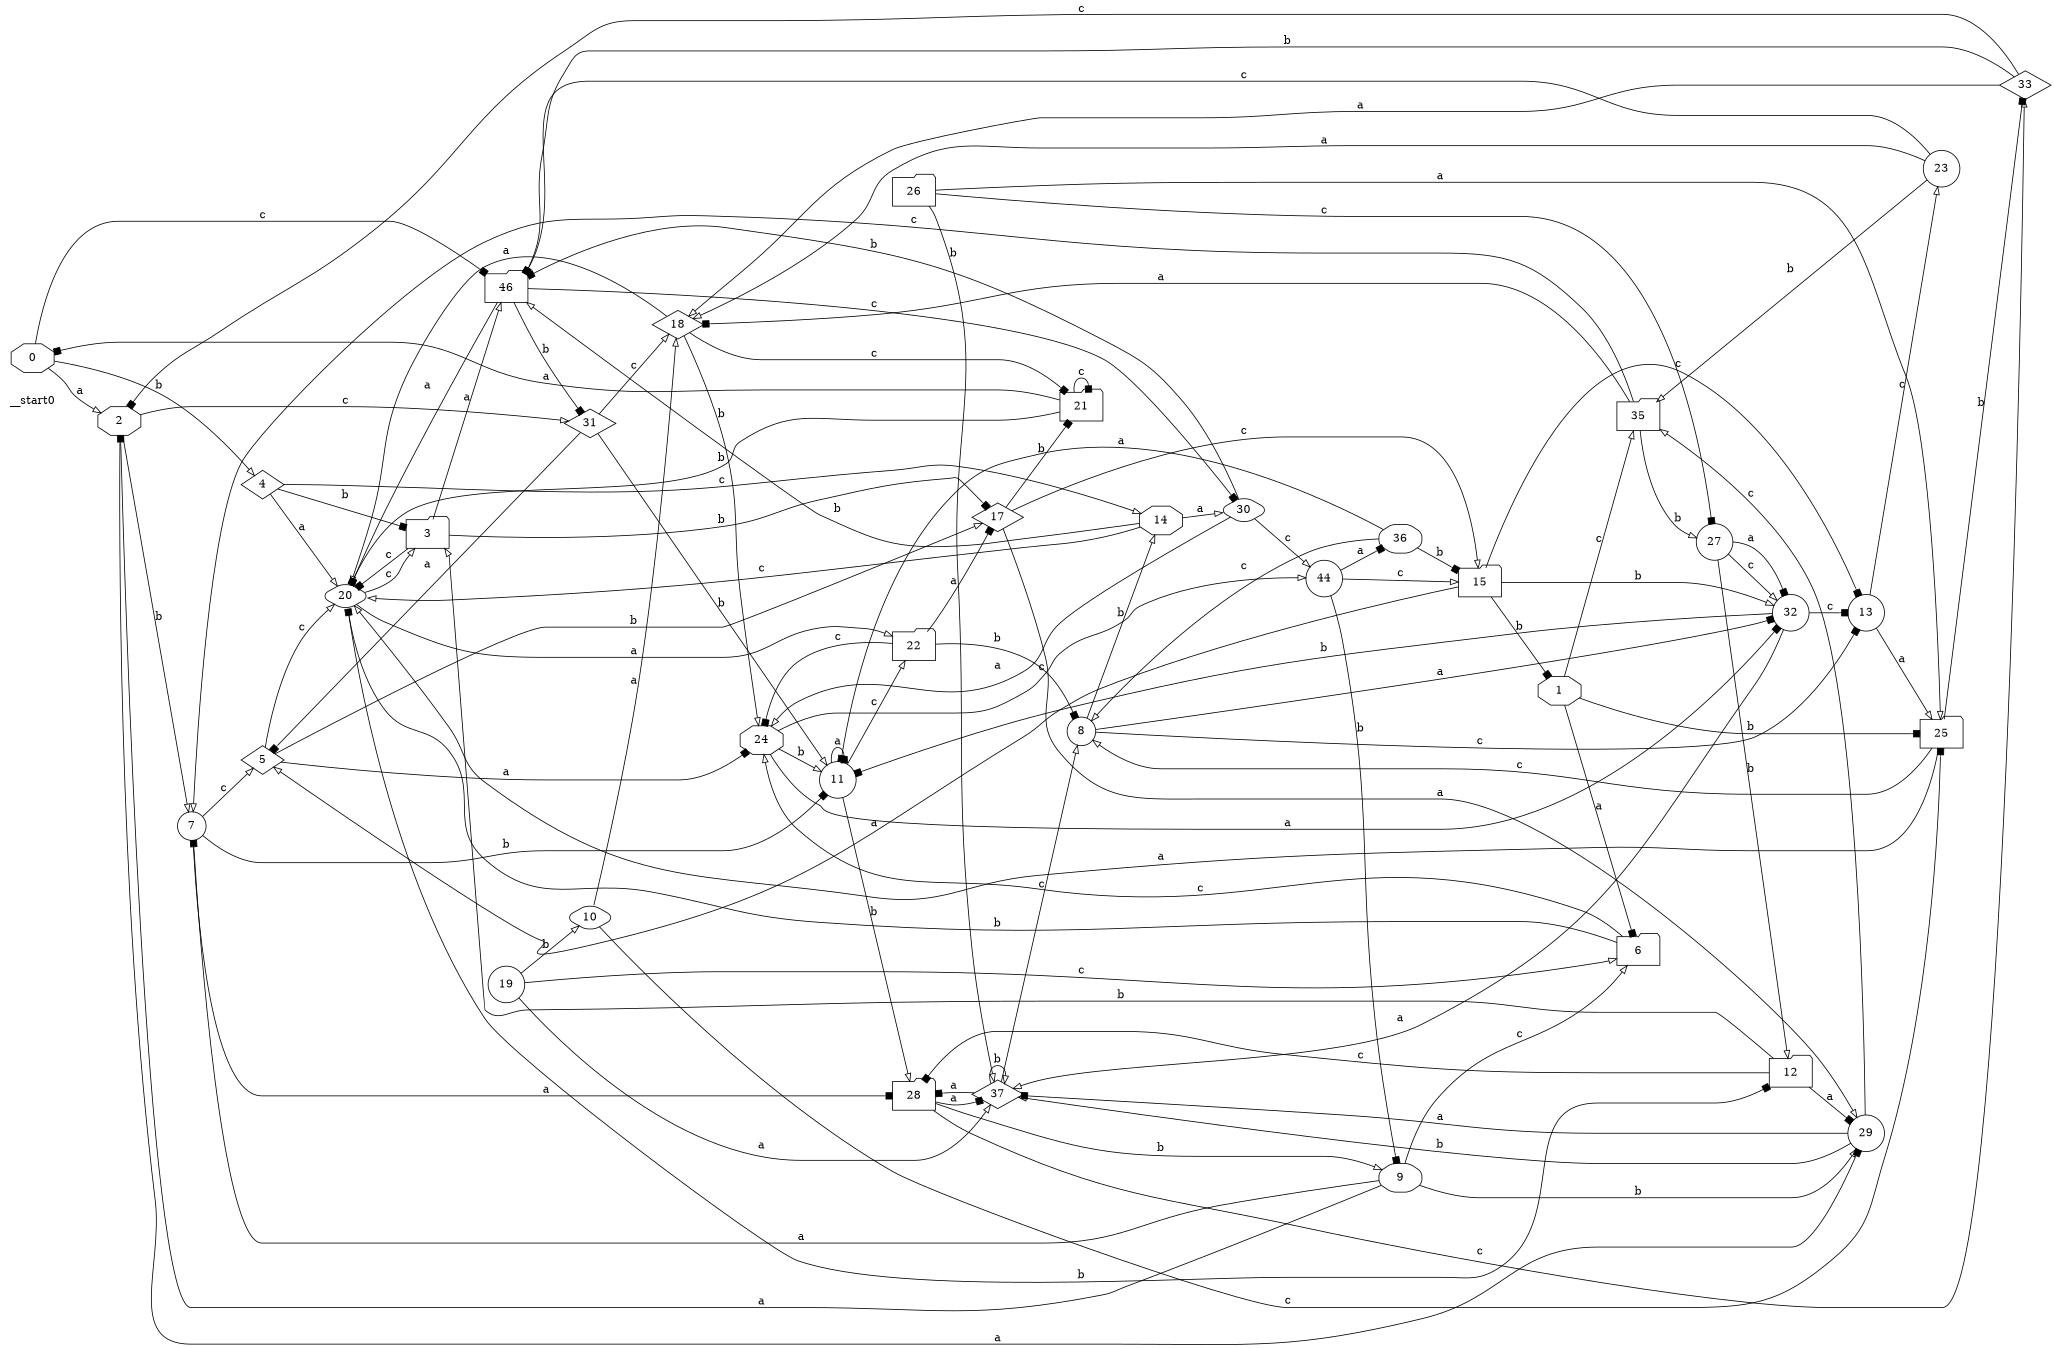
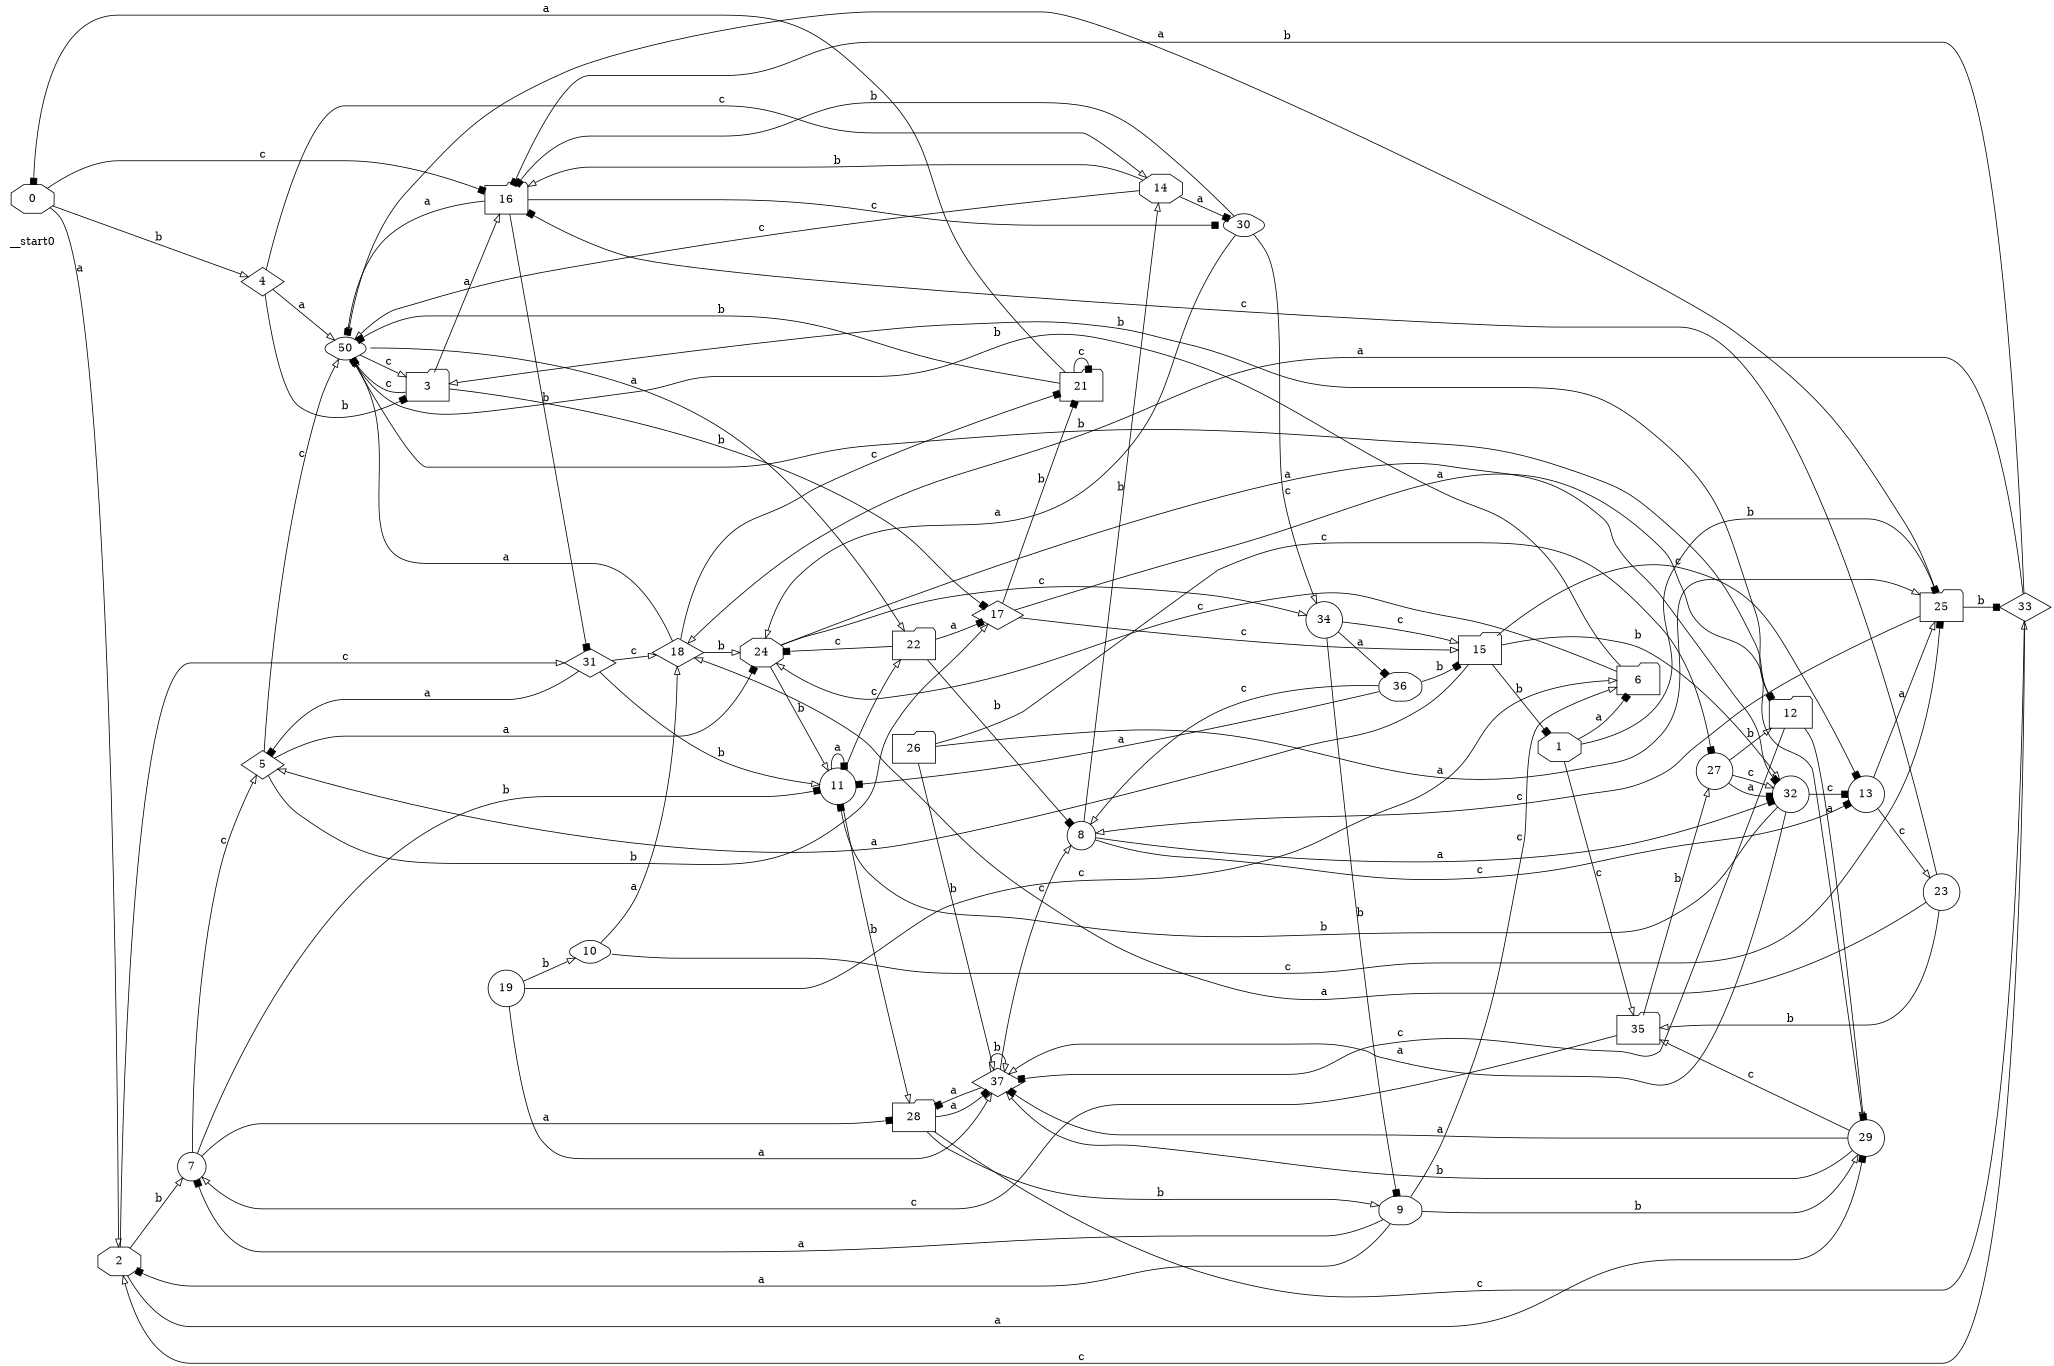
(1021, 15) -> (1390, 1363)
(1194, 283) -> none
(506, 288) -> (506, 200)
(1199, 516) -> (1201, 206)
(1324, 579) -> (1324, 620)
(346, 596) -> (346, 349)
(1341, 1060) -> (1514, 1043)
